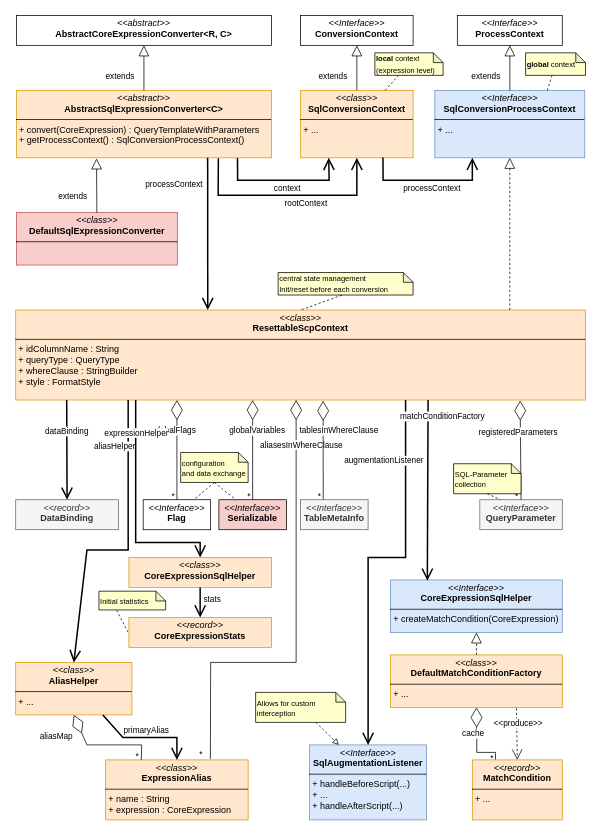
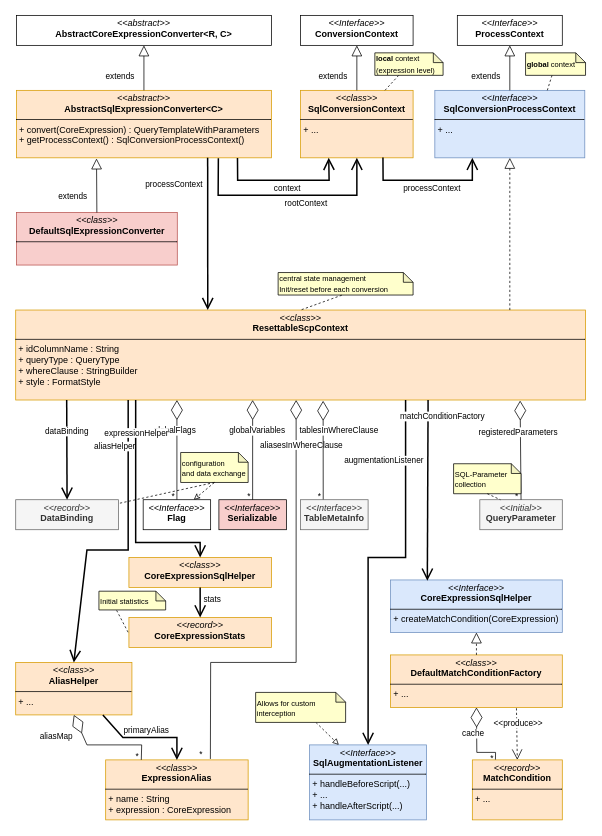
(224, 491) -> (164, 494)
(197, 497) -> (199, 496)
(515, 511) -> (515, 511)
